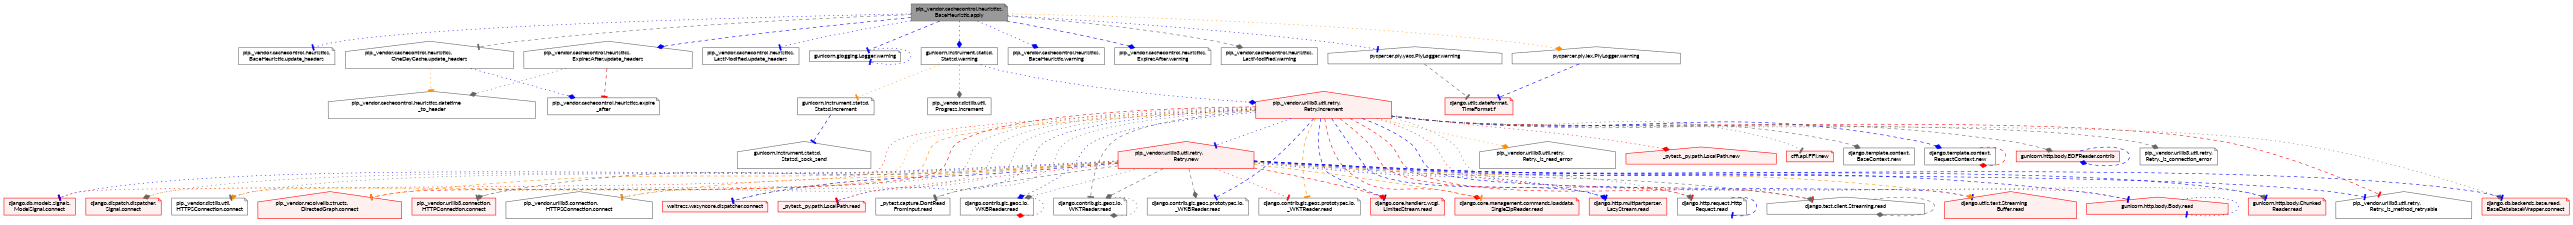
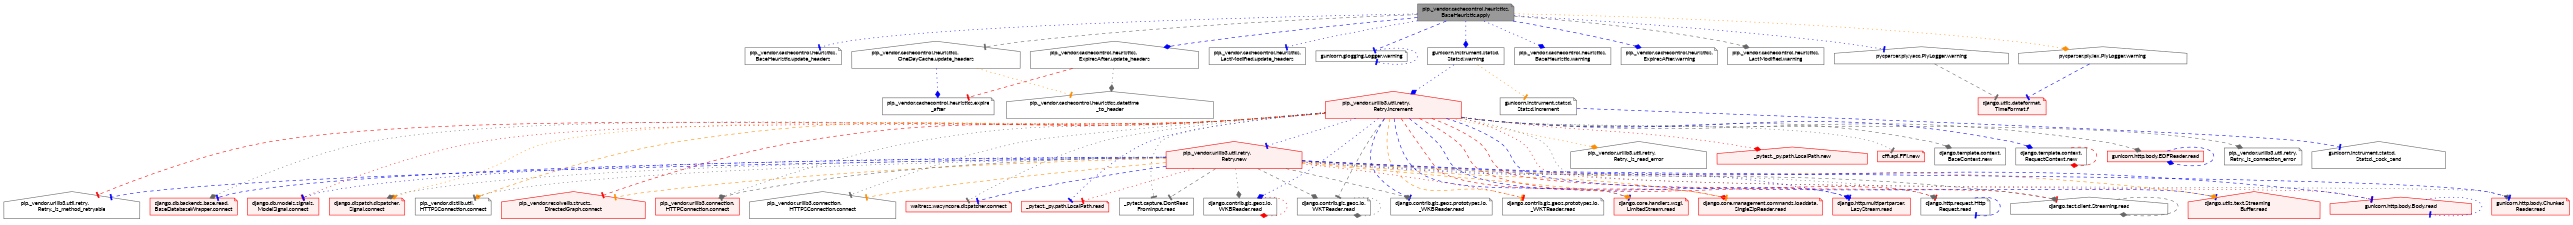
(959, 106) -> none
(2068, 156) -> (2155, 156)
(1317, 180) -> (1463, 178)
